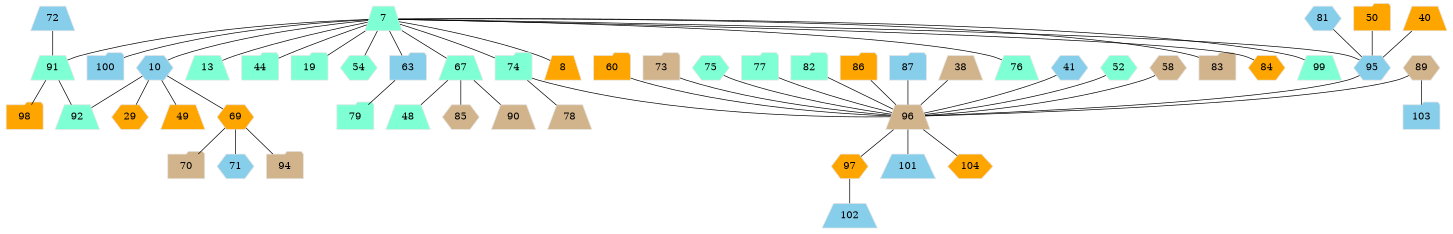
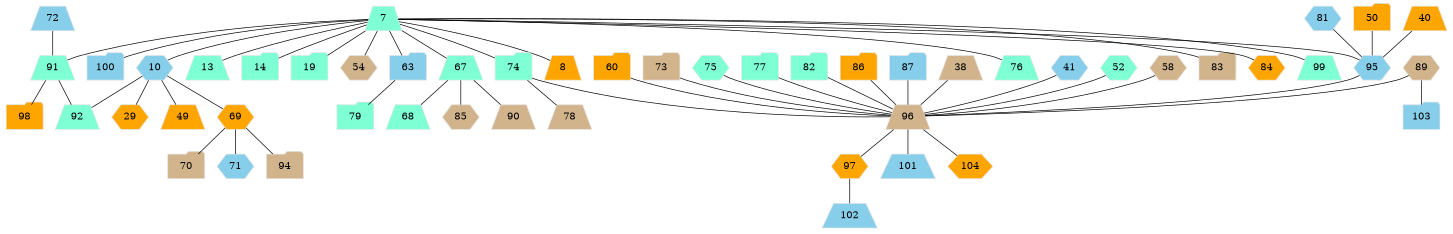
(260, 68) -> (260, 68)
(359, 68) -> (359, 68)
(408, 117) -> (408, 117)
